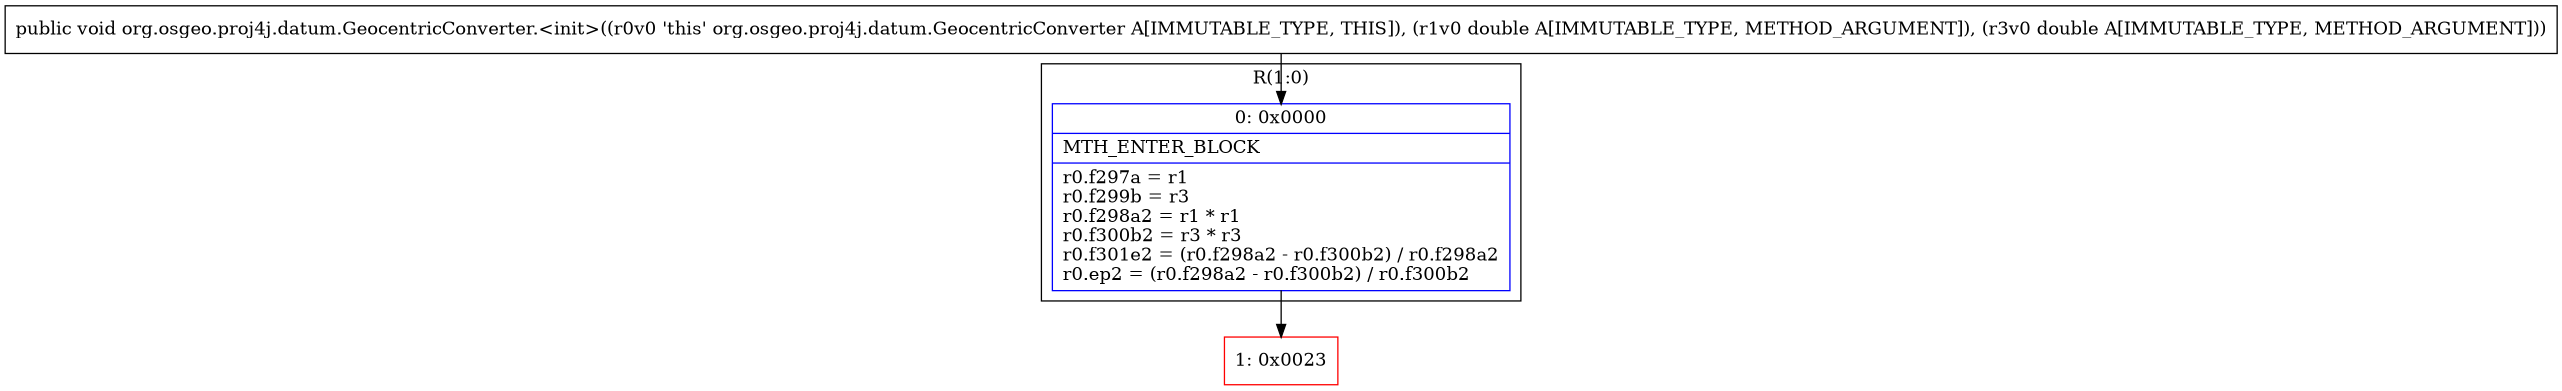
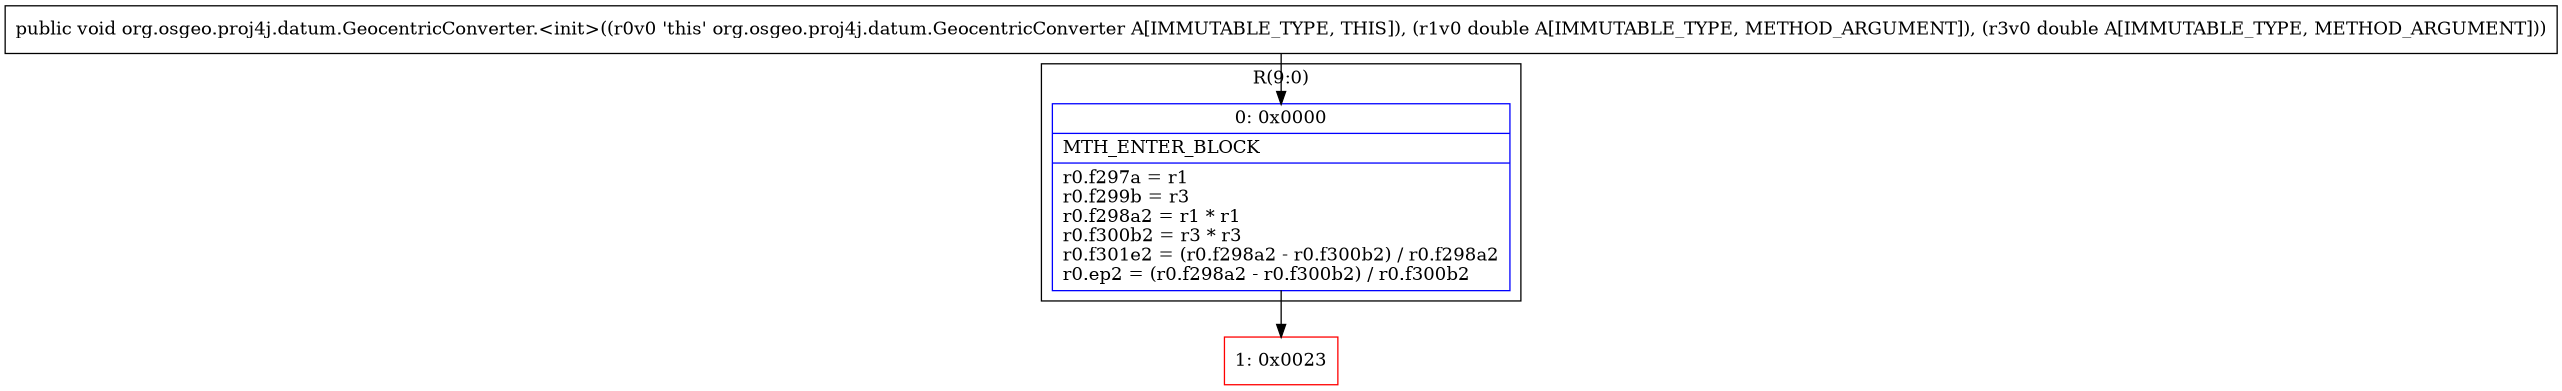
(1281, 79) -> (1281, 79)
